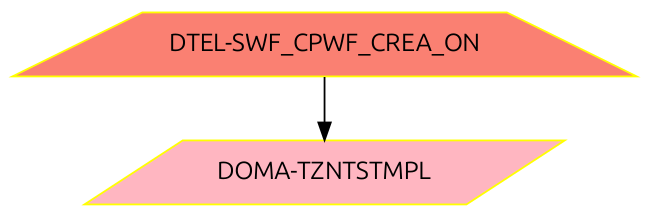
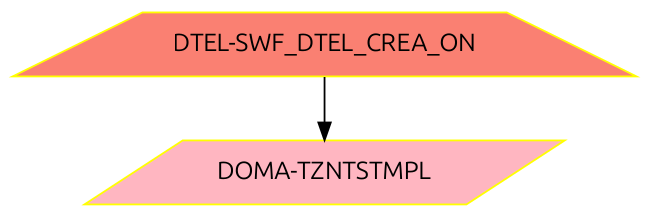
(325, 44) -> (325, 44)
